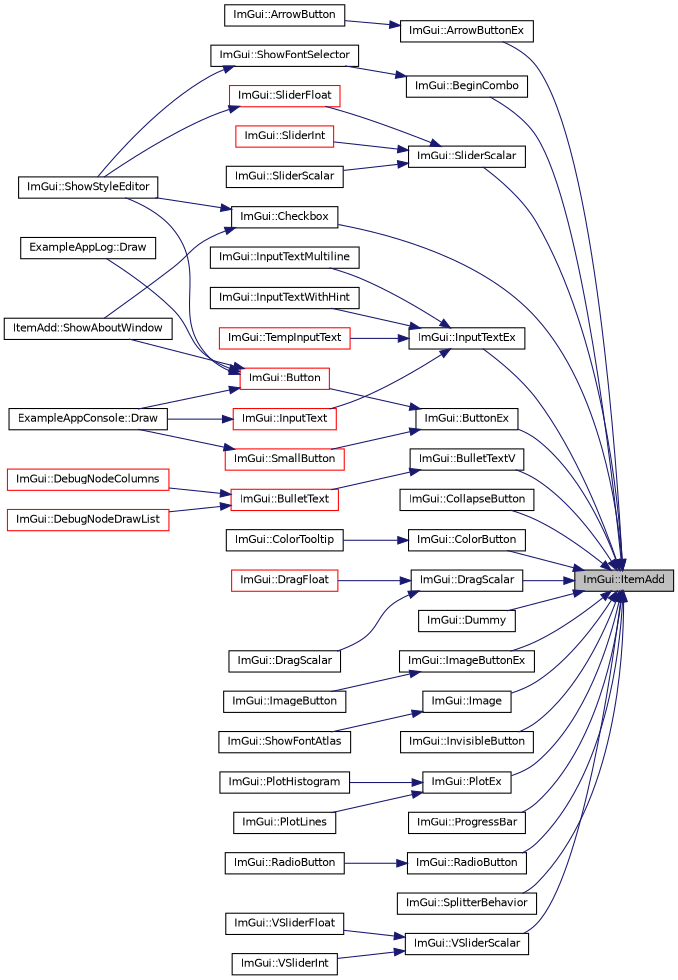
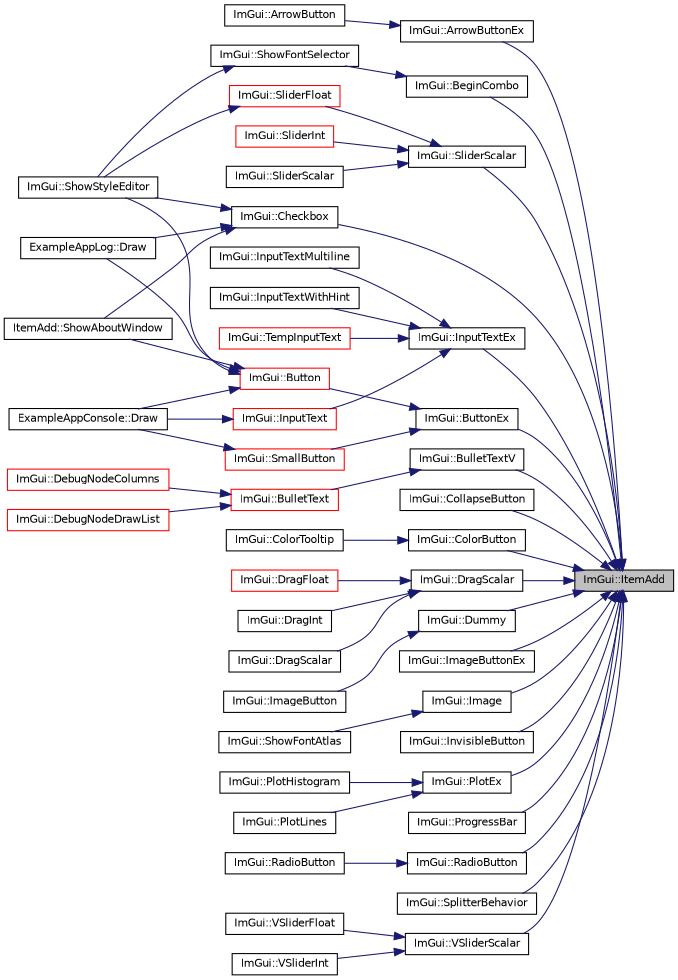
none -> (187, 233)
none -> (285, 621)
(370, 683) -> (375, 666)
